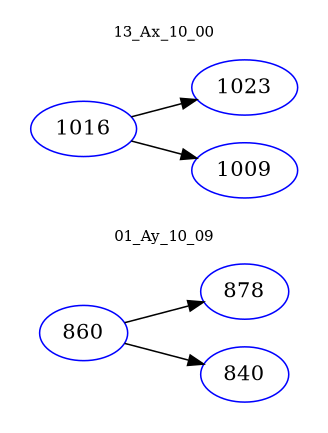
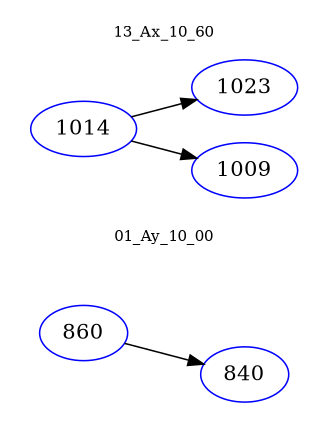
(164, 33) -> (164, 33)
(84, 129) -> (84, 129)
(164, 237) -> (164, 237)
(245, 292) -> none
